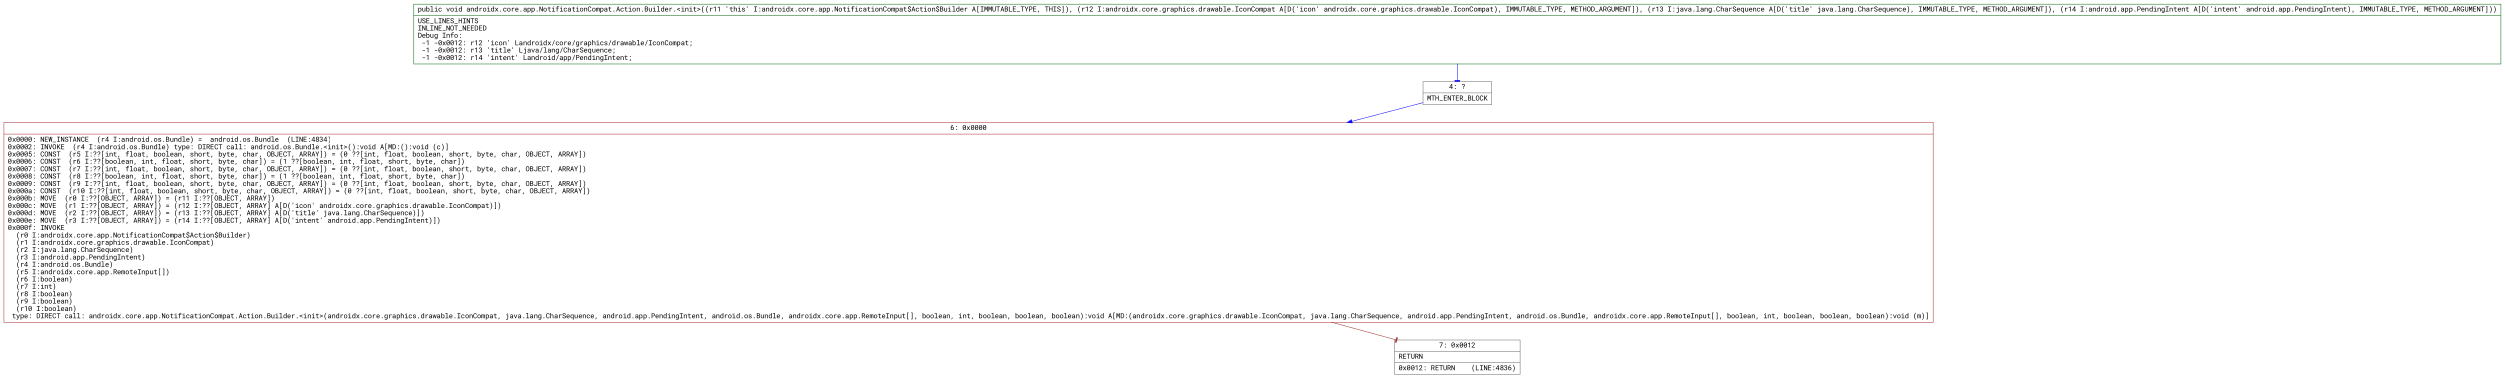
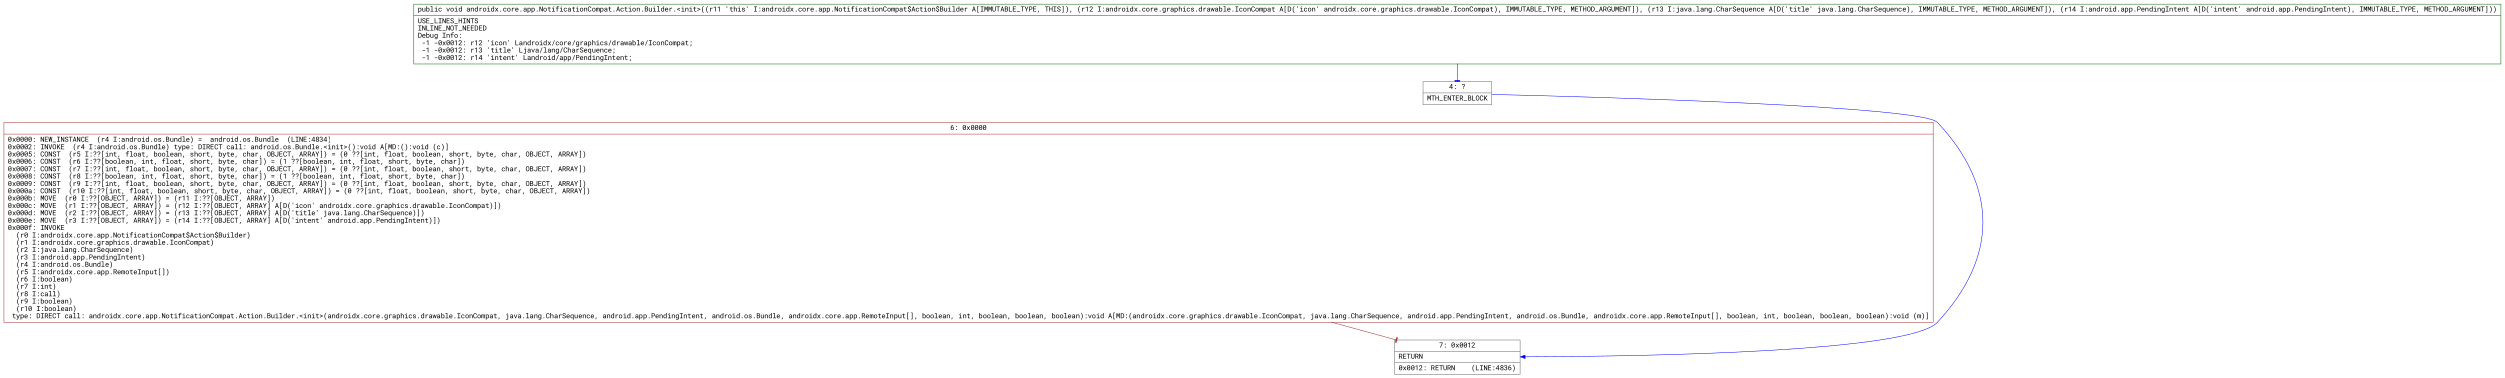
(1387, 112) -> (1981, 207)
(40, 294) -> (34, 294)
